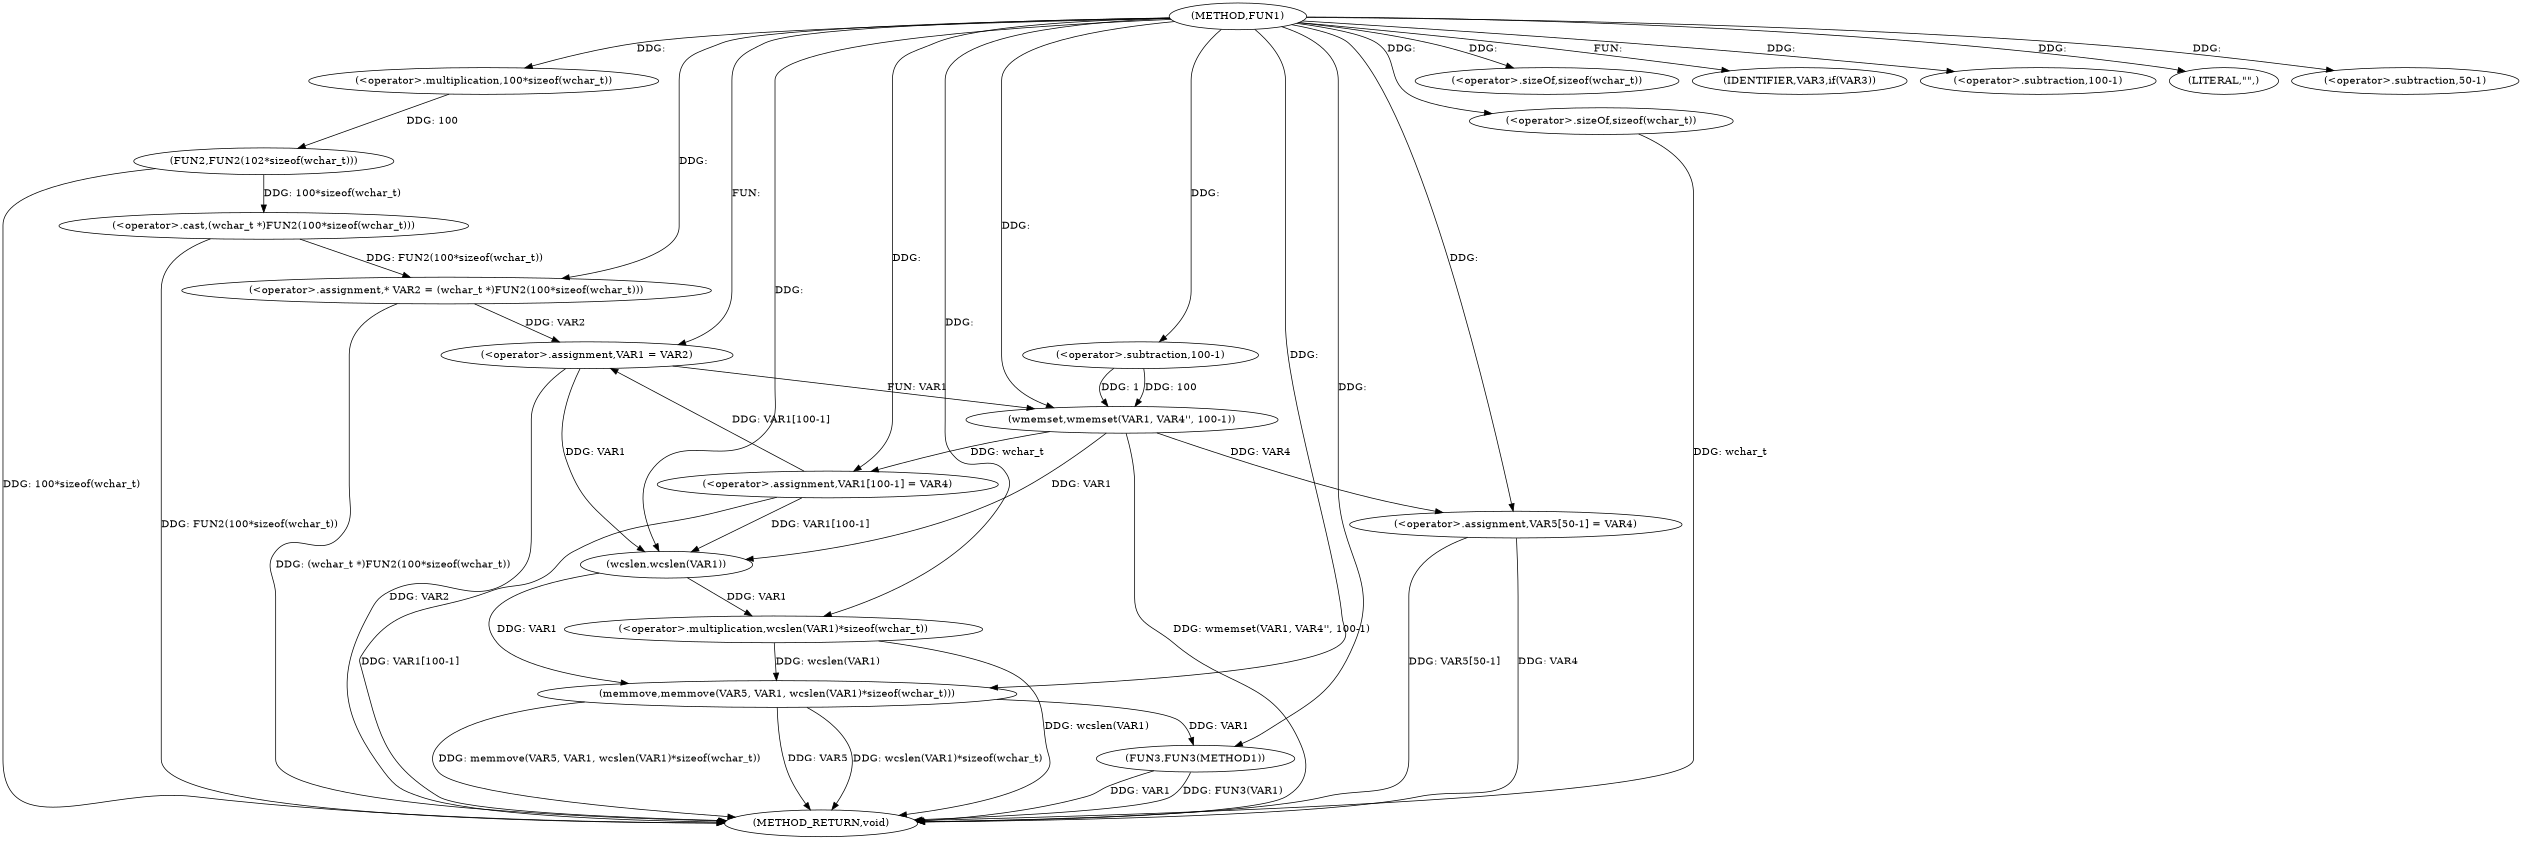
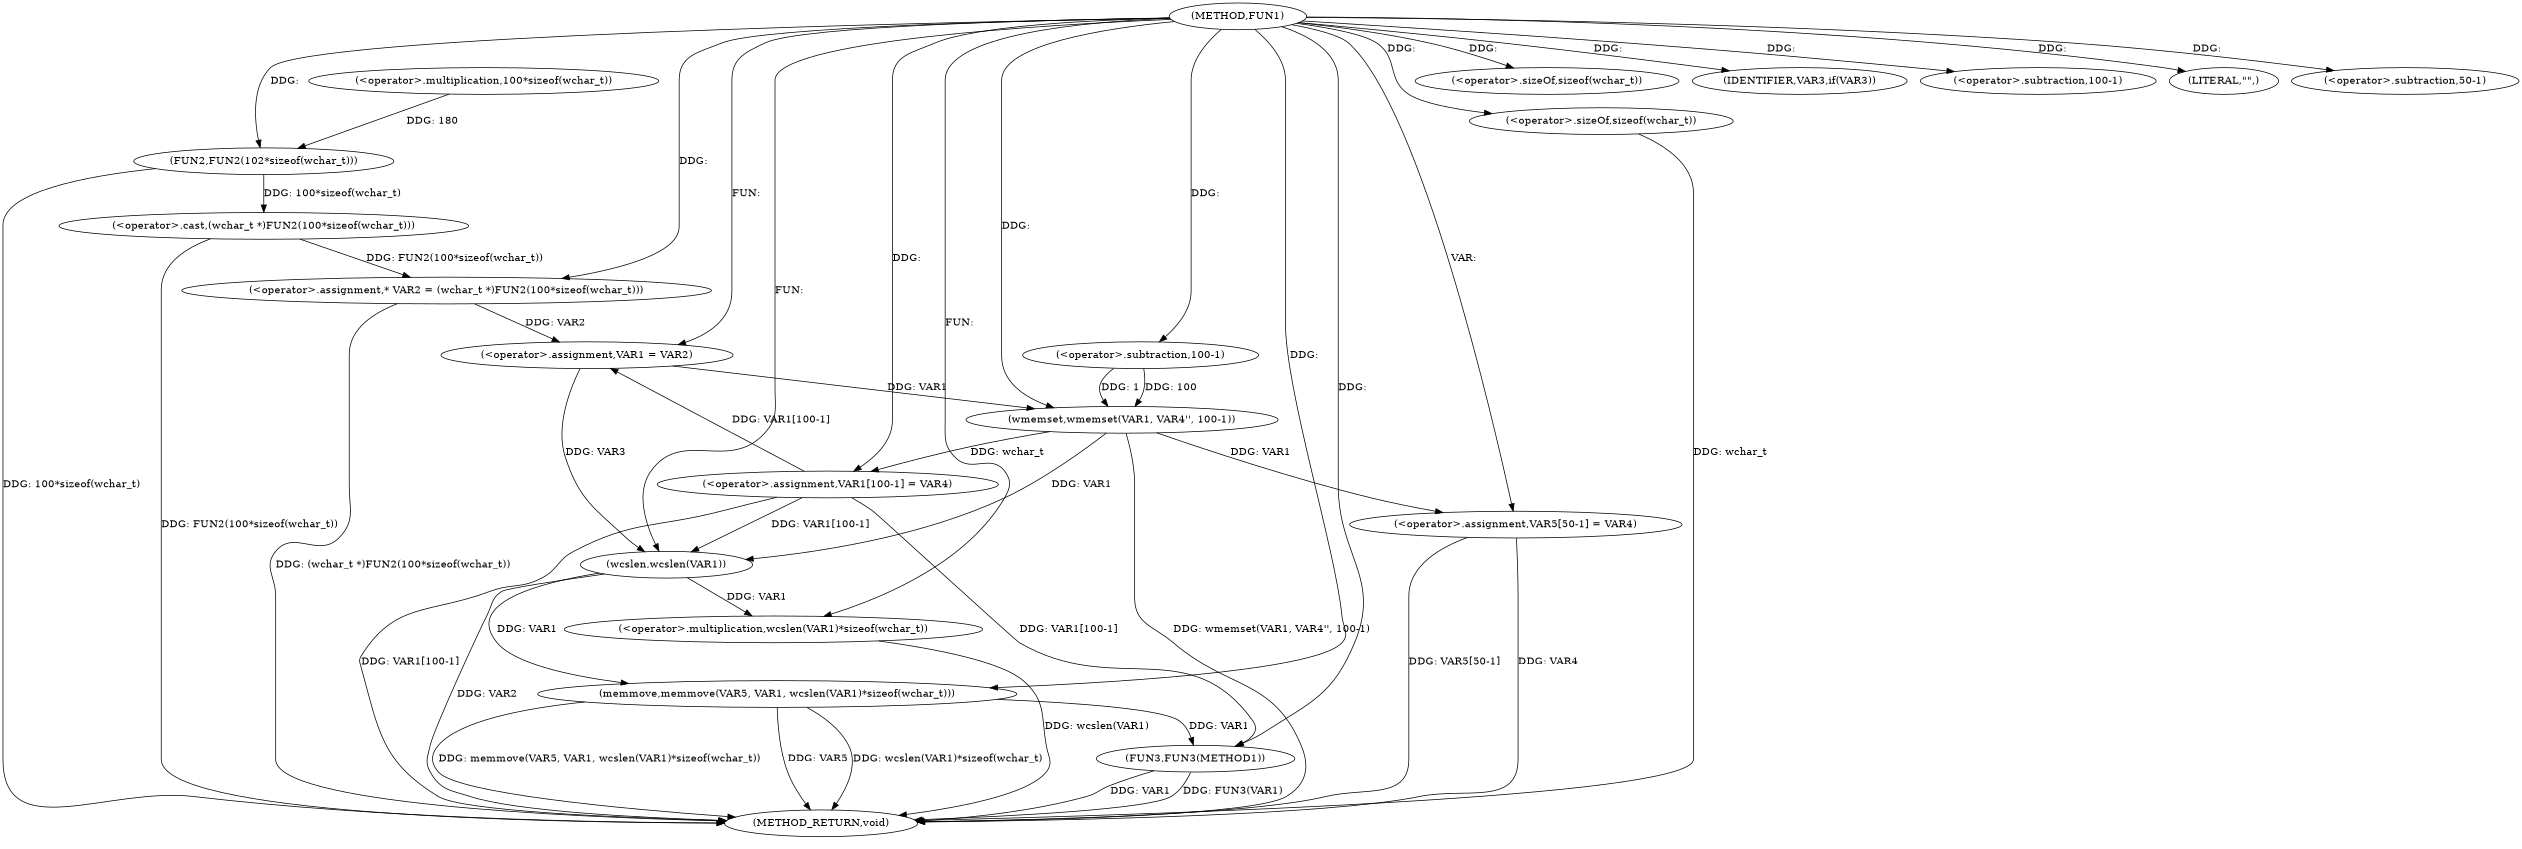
(738, 34) -> (681, 31)
(1610, 49) -> (1610, 49)
(432, 121) -> (432, 121)
(1466, 258) -> (1466, 258)
(791, 291) -> (791, 291)
(961, 323) -> (961, 323)
(918, 388) -> (918, 388)
(596, 452) -> (596, 452)
(1261, 452) -> (1261, 452)
none -> (1047, 655)
(775, 658) -> none
(348, 673) -> (429, 770)
